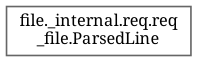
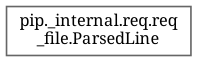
(99, 31) -> (99, 31)
